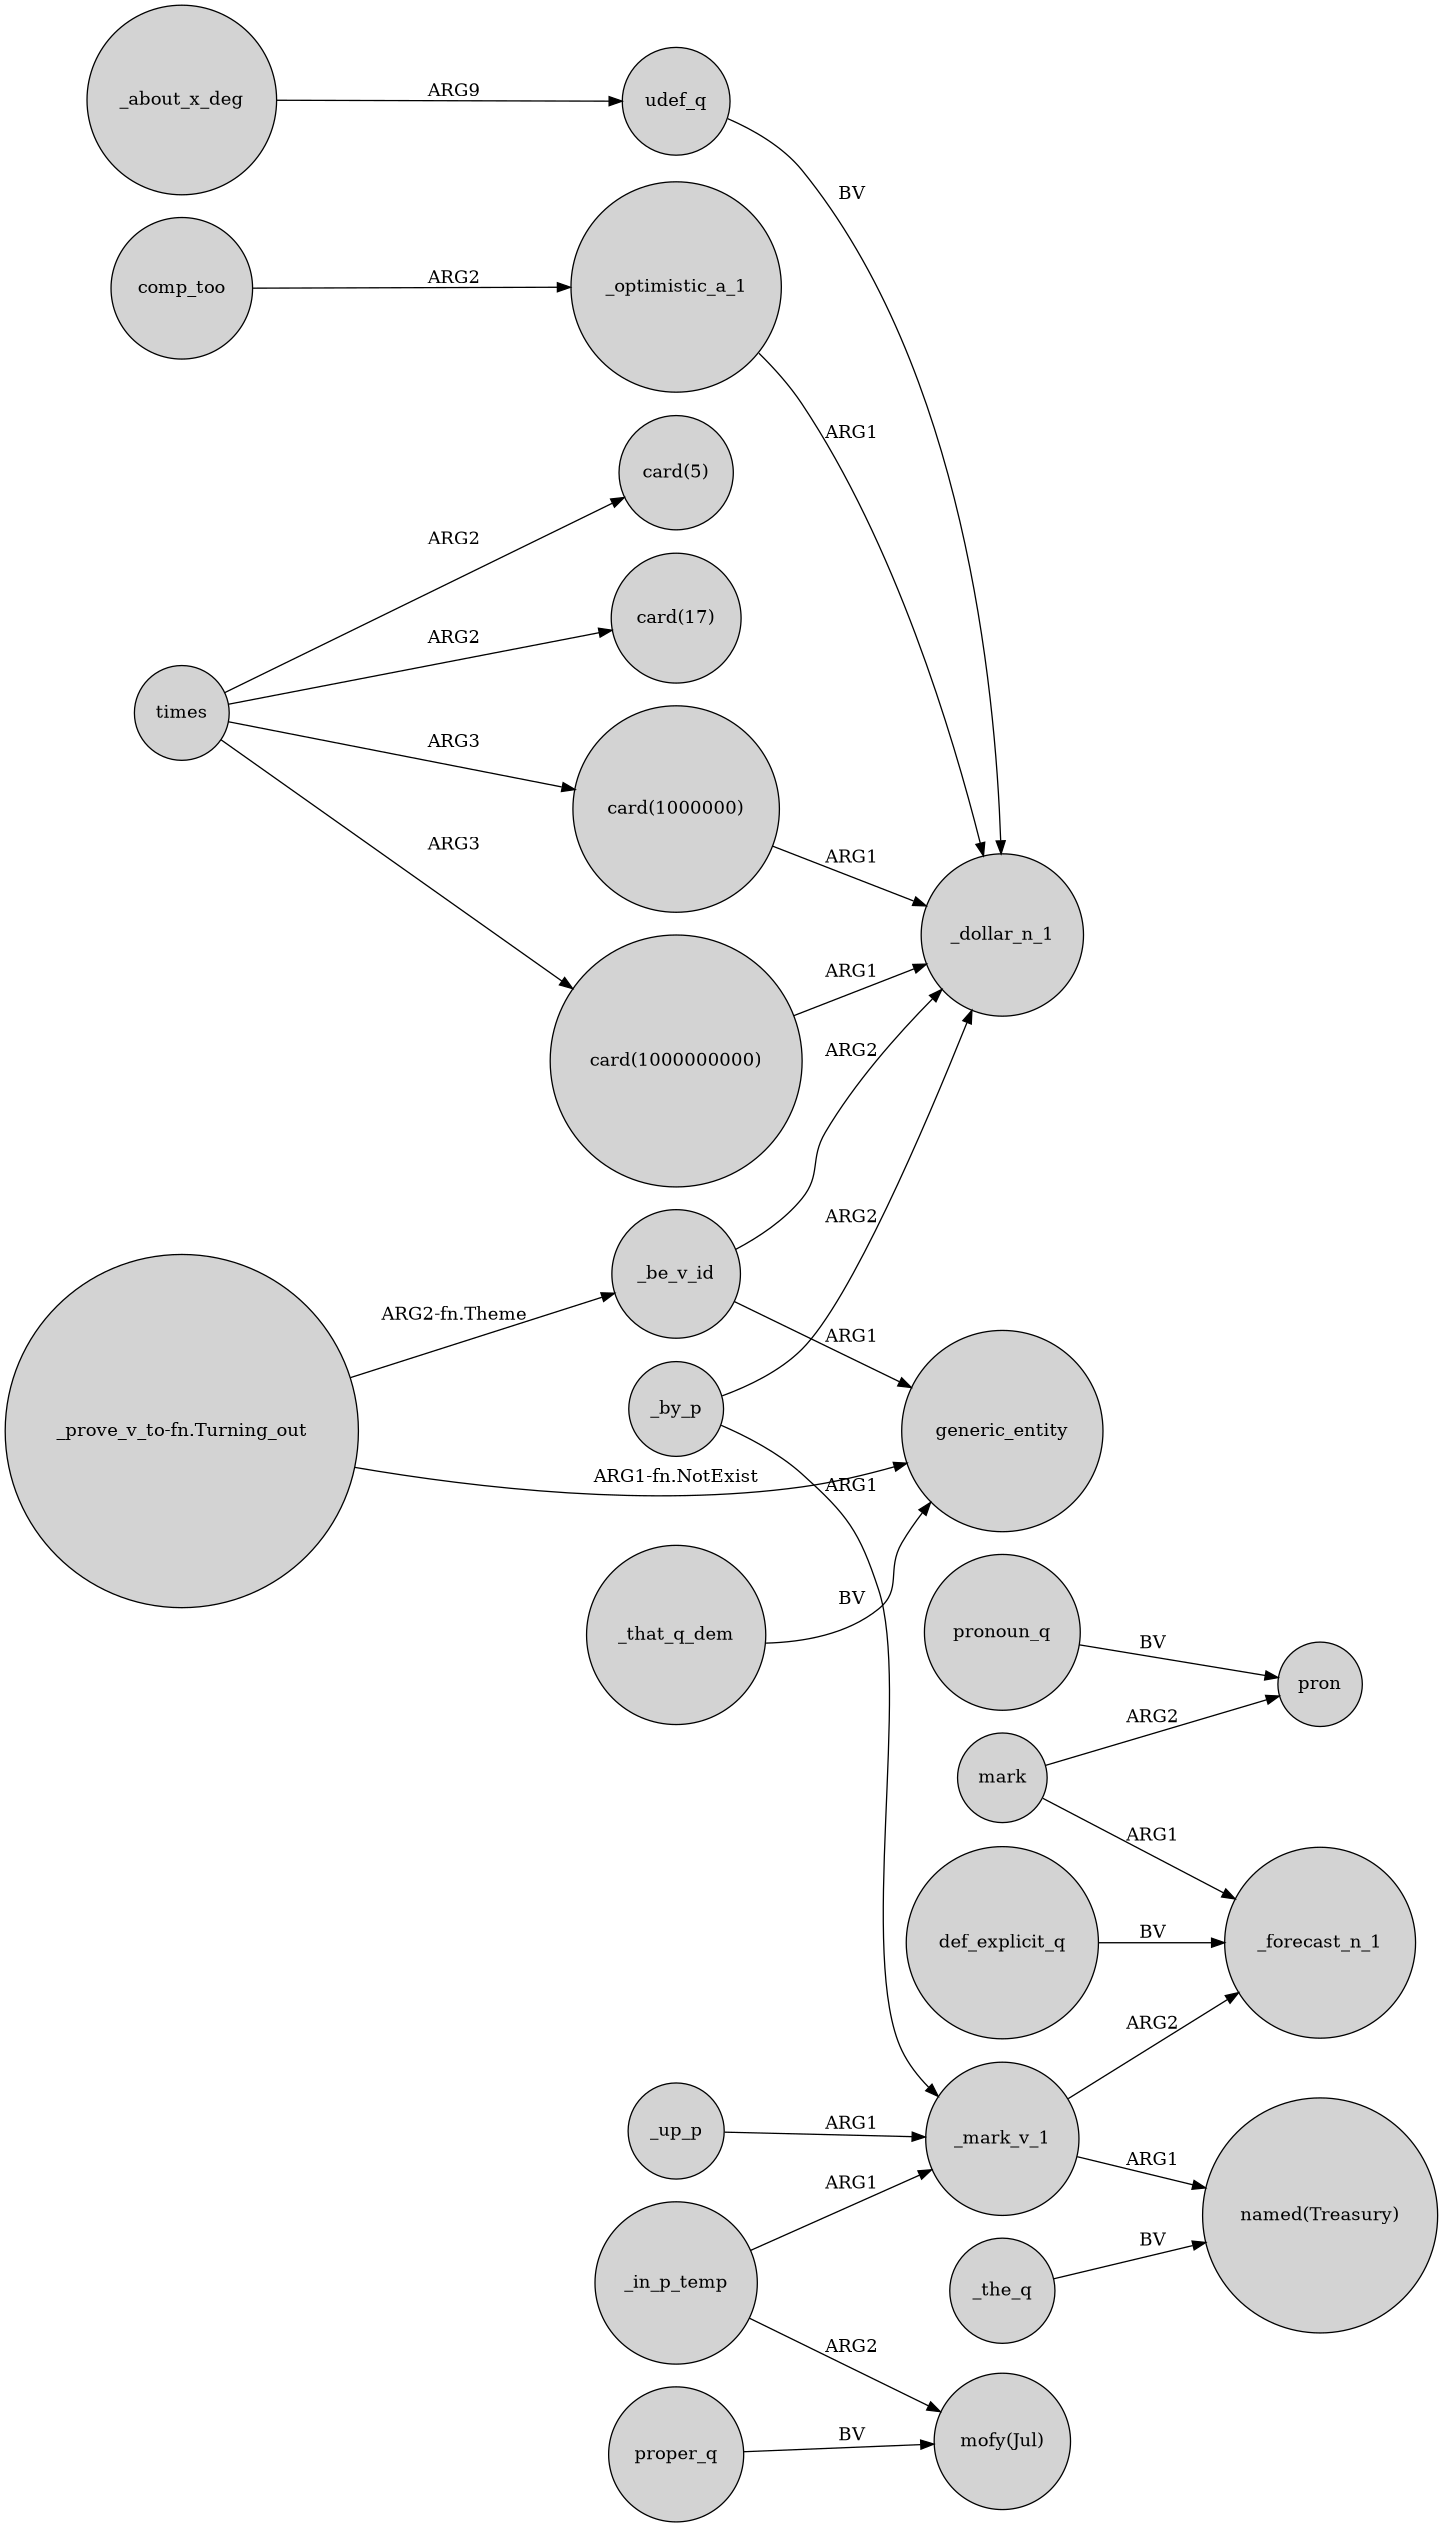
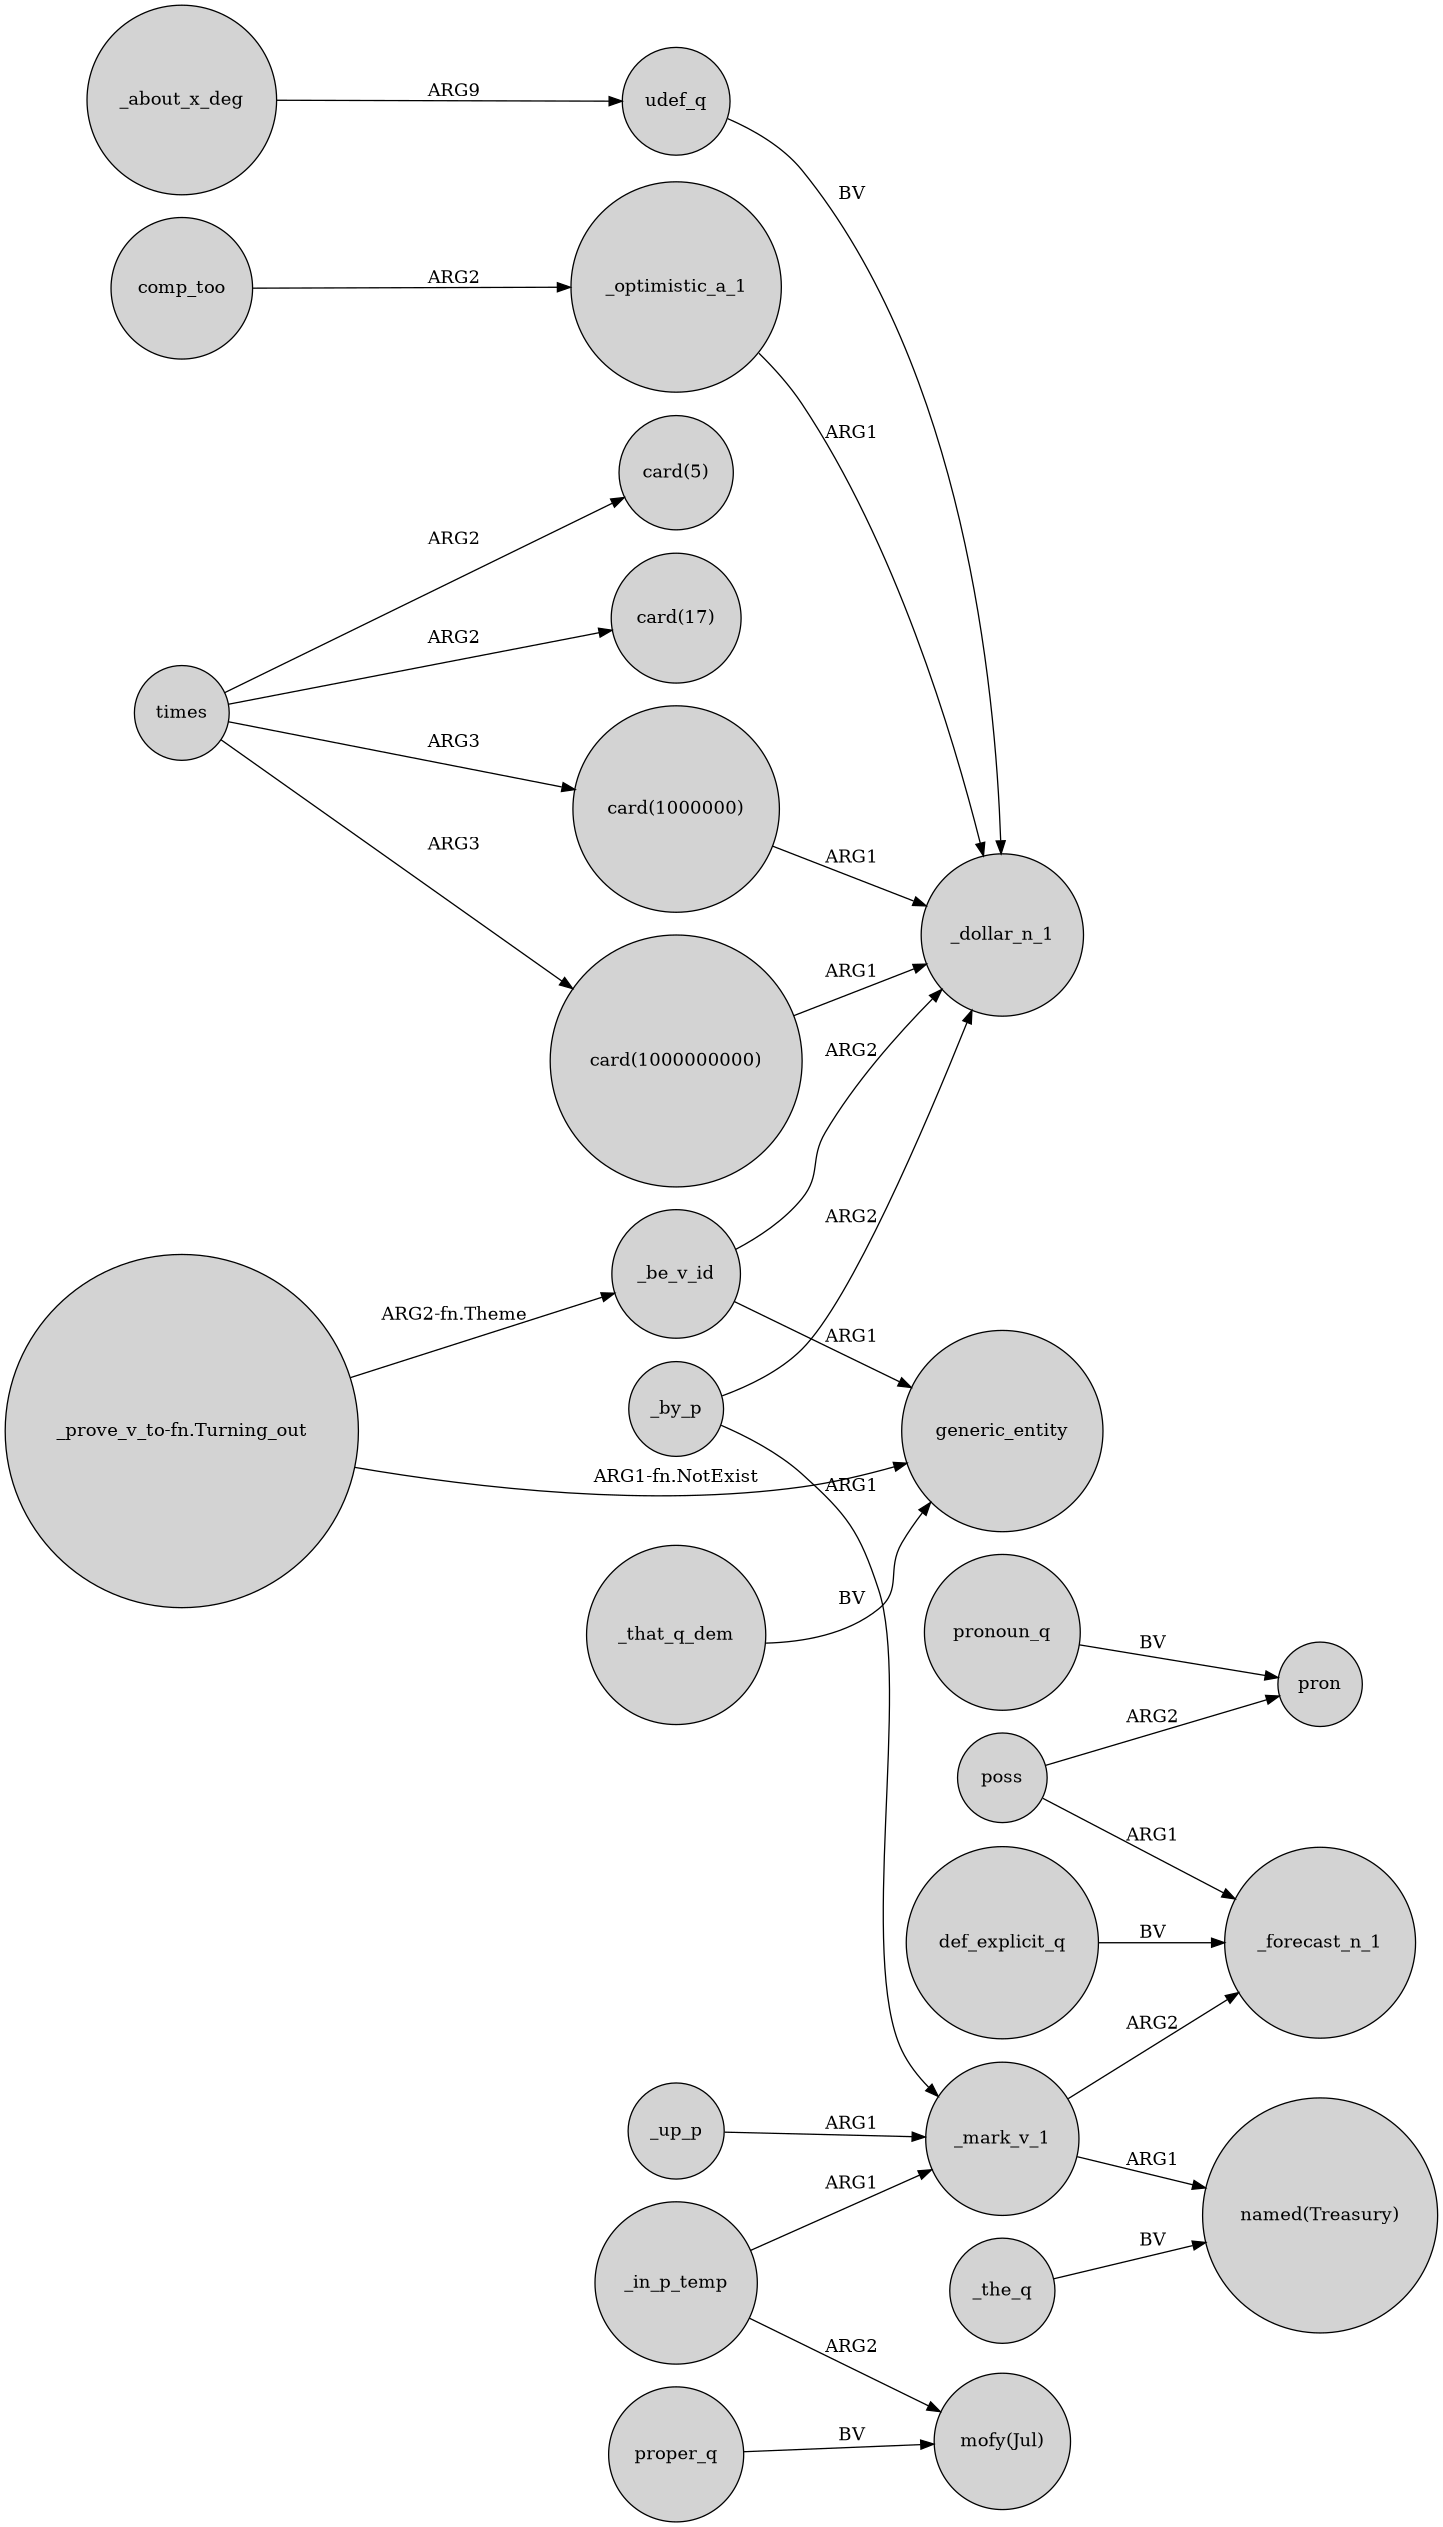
(1002, 1778) -> (1002, 1778)
